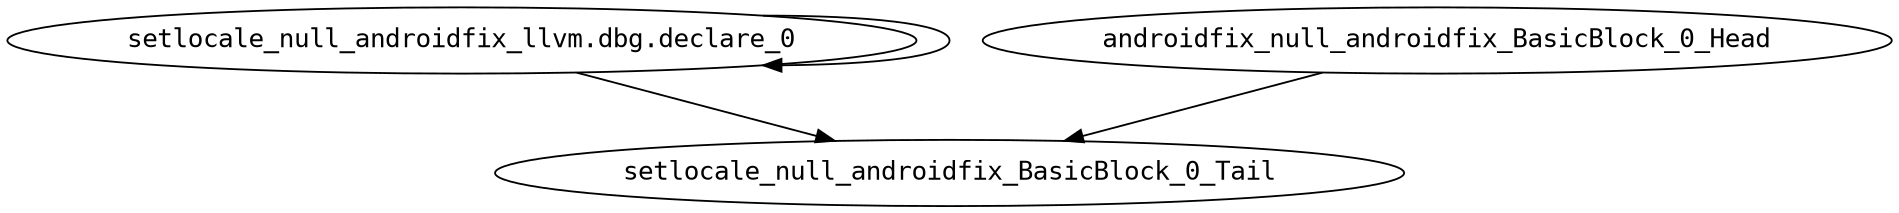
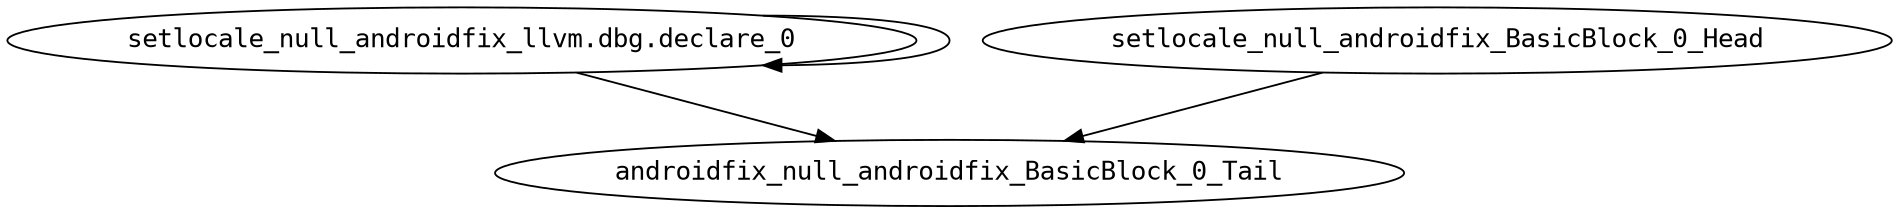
(1437, 40) -> (1437, 40)
(950, 173) -> (950, 173)
